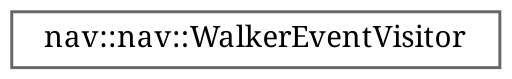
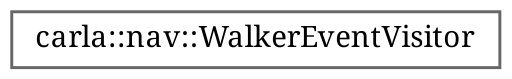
(256, 40) -> (256, 40)
